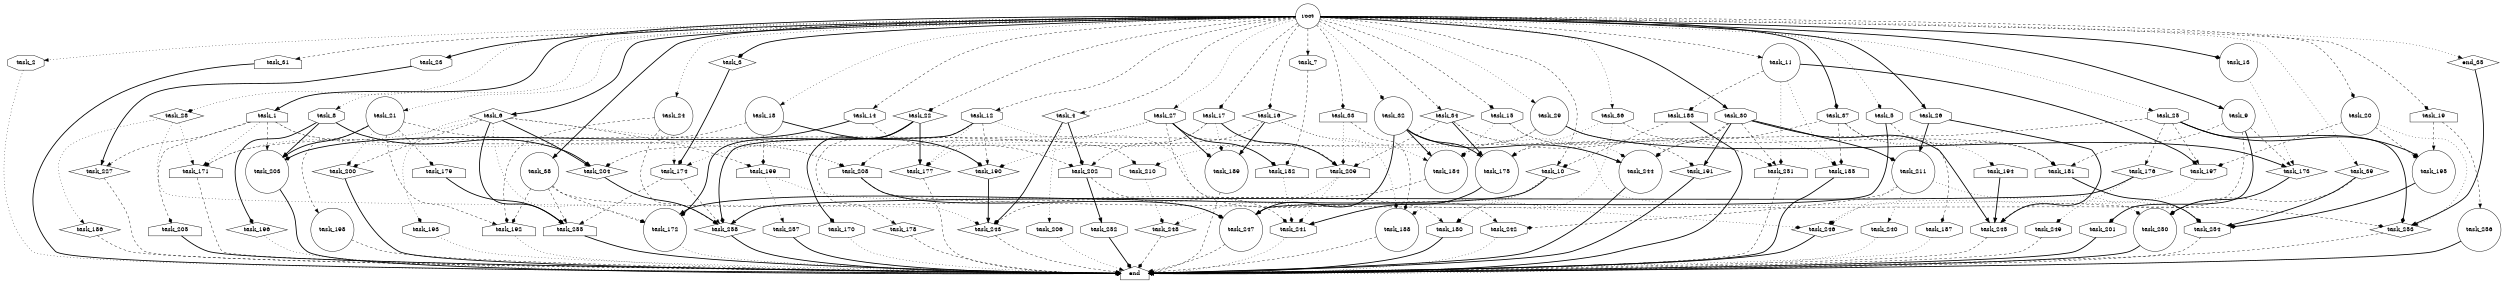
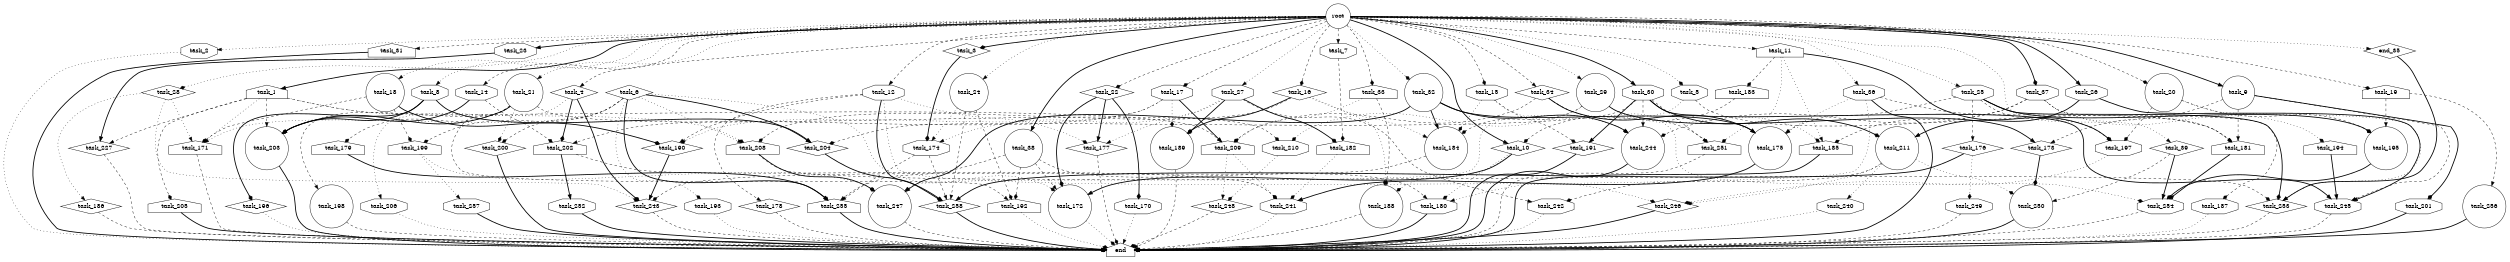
(891, 26) -> none
(1488, 48) -> (1440, 67)
(1781, 63) -> (1780, 51)
(2239, 63) -> none
(1620, 205) -> (1476, 166)
(1521, 265) -> (1600, 243)
